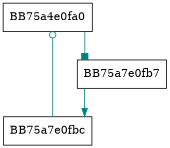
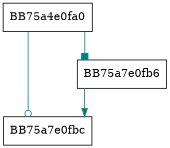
(122, 74) -> (122, 74)
(53, 77) -> (28, 71)
